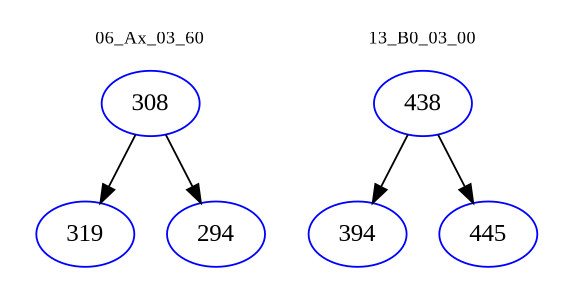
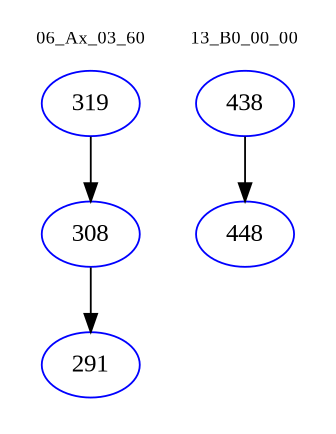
(423, 39) -> (245, 39)
(122, 161) -> (91, 160)
(216, 234) -> (91, 365)
(358, 234) -> none
(488, 234) -> (245, 234)
